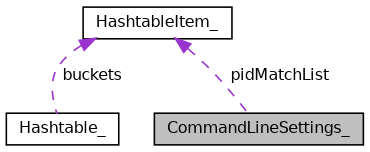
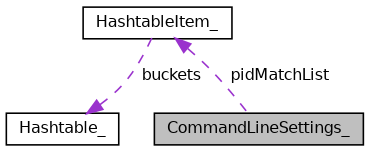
(54, 74) -> (131, 75)
